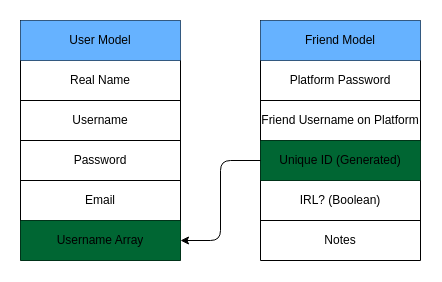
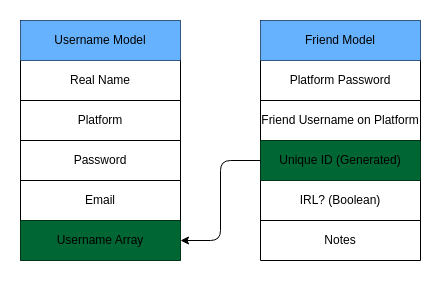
(101, 41) -> (101, 41)
(101, 121) -> (101, 121)
